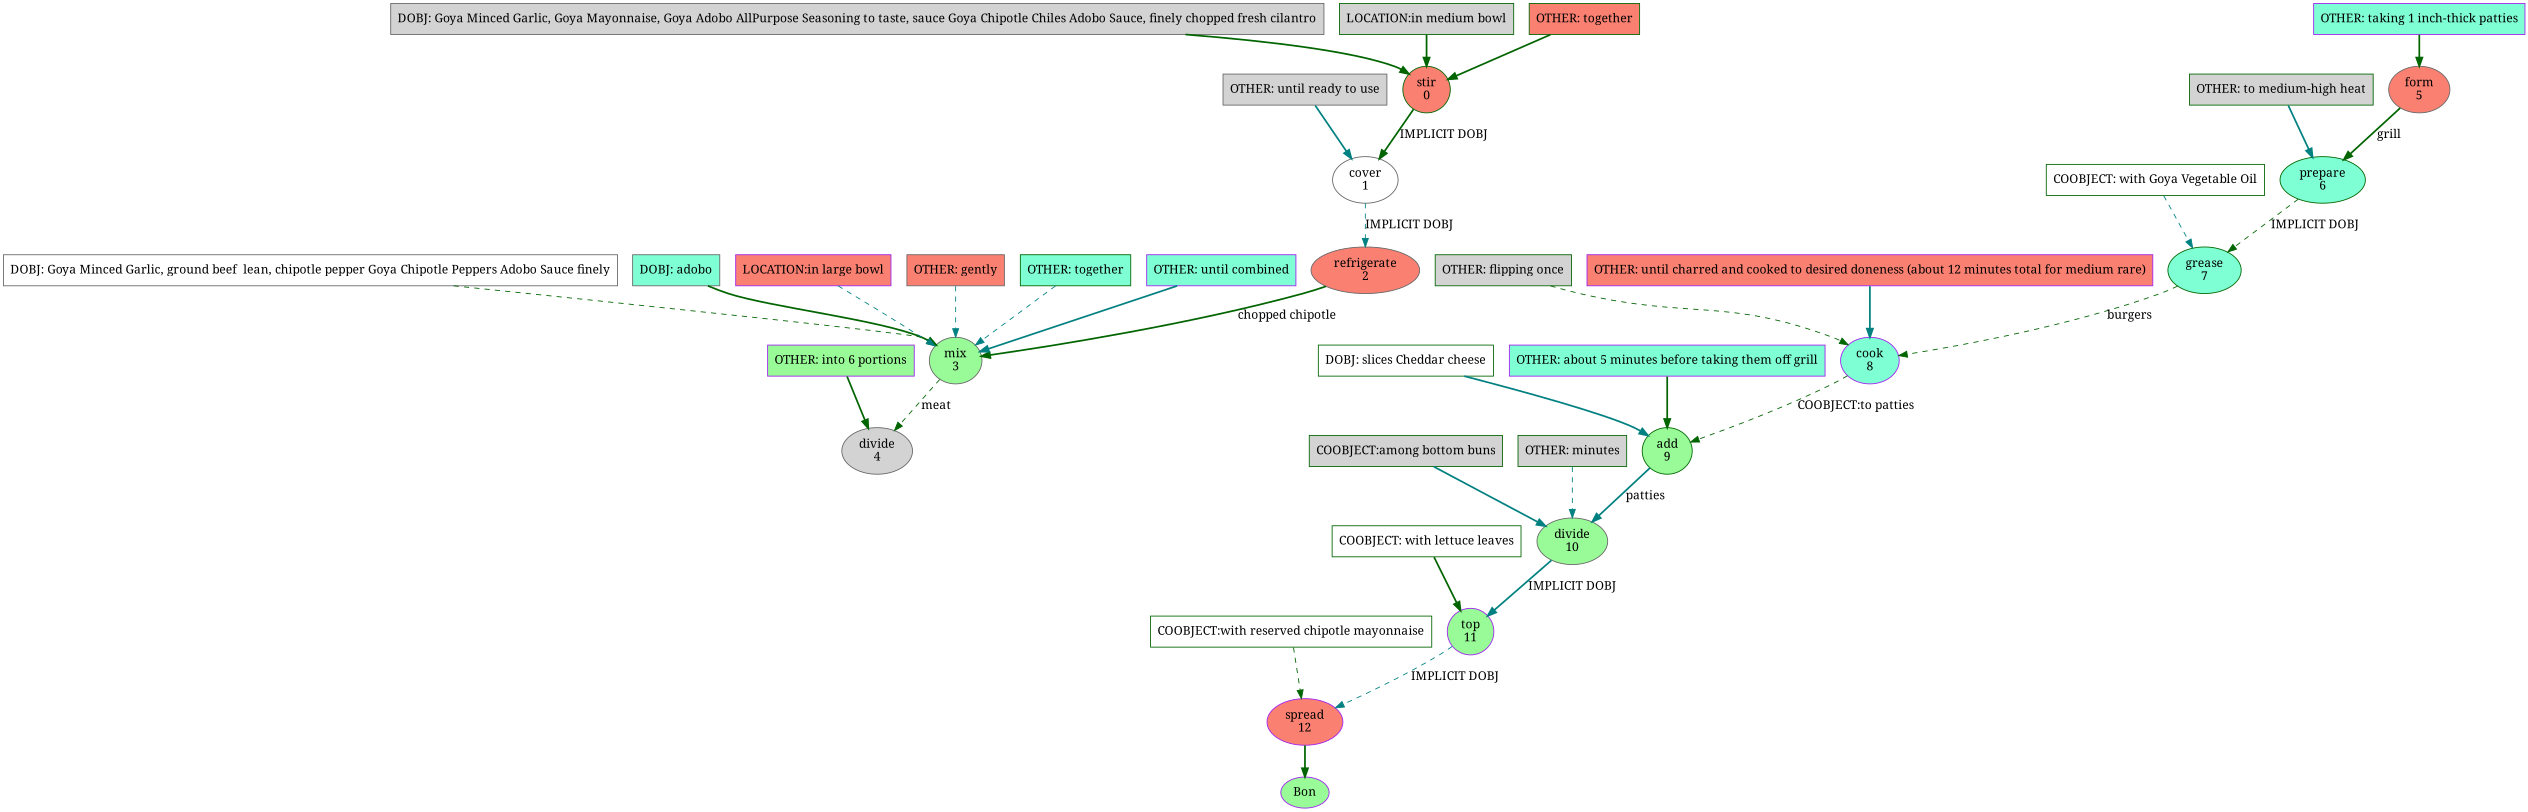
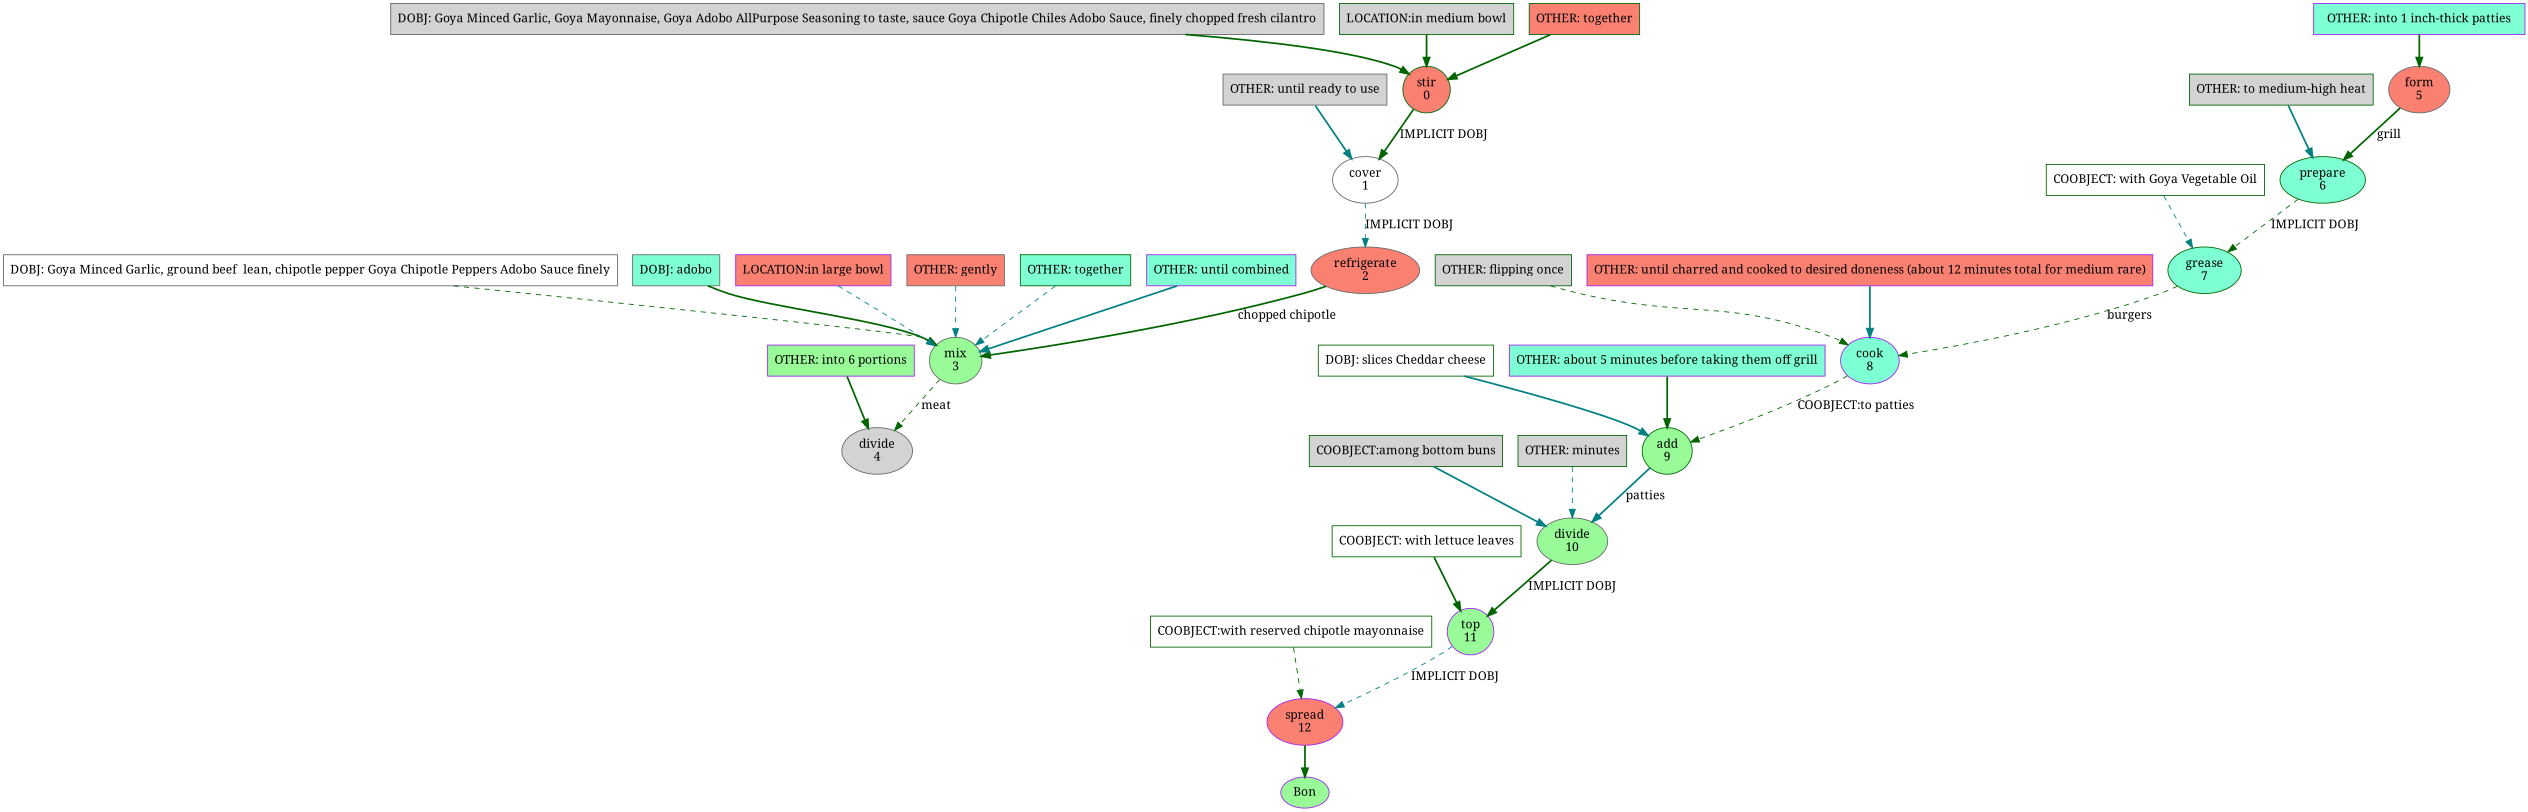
(2419, 19) -> (2419, 19)
(1523, 585) -> (1523, 585)
